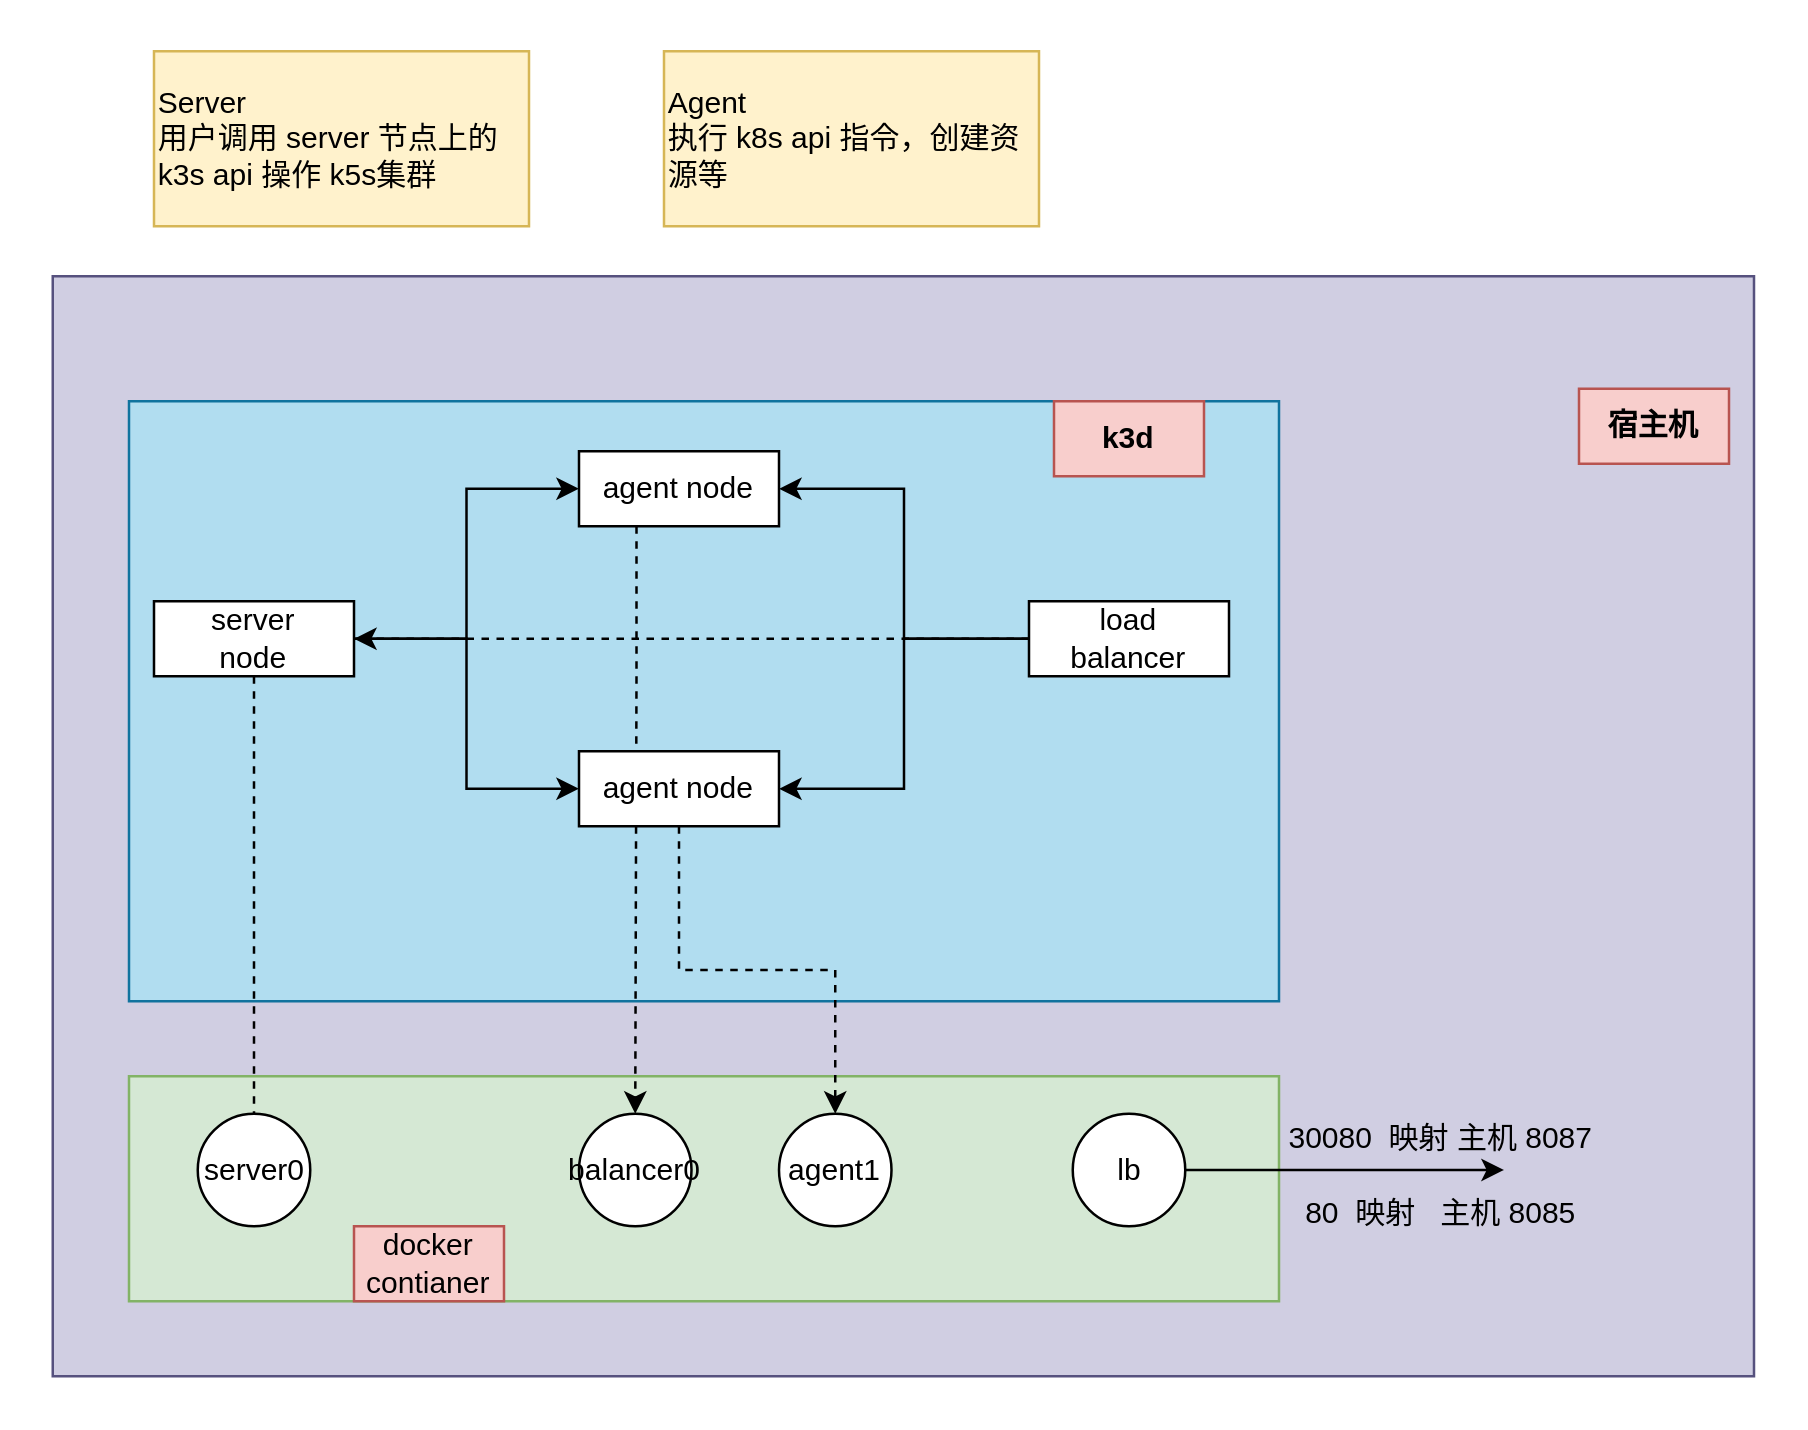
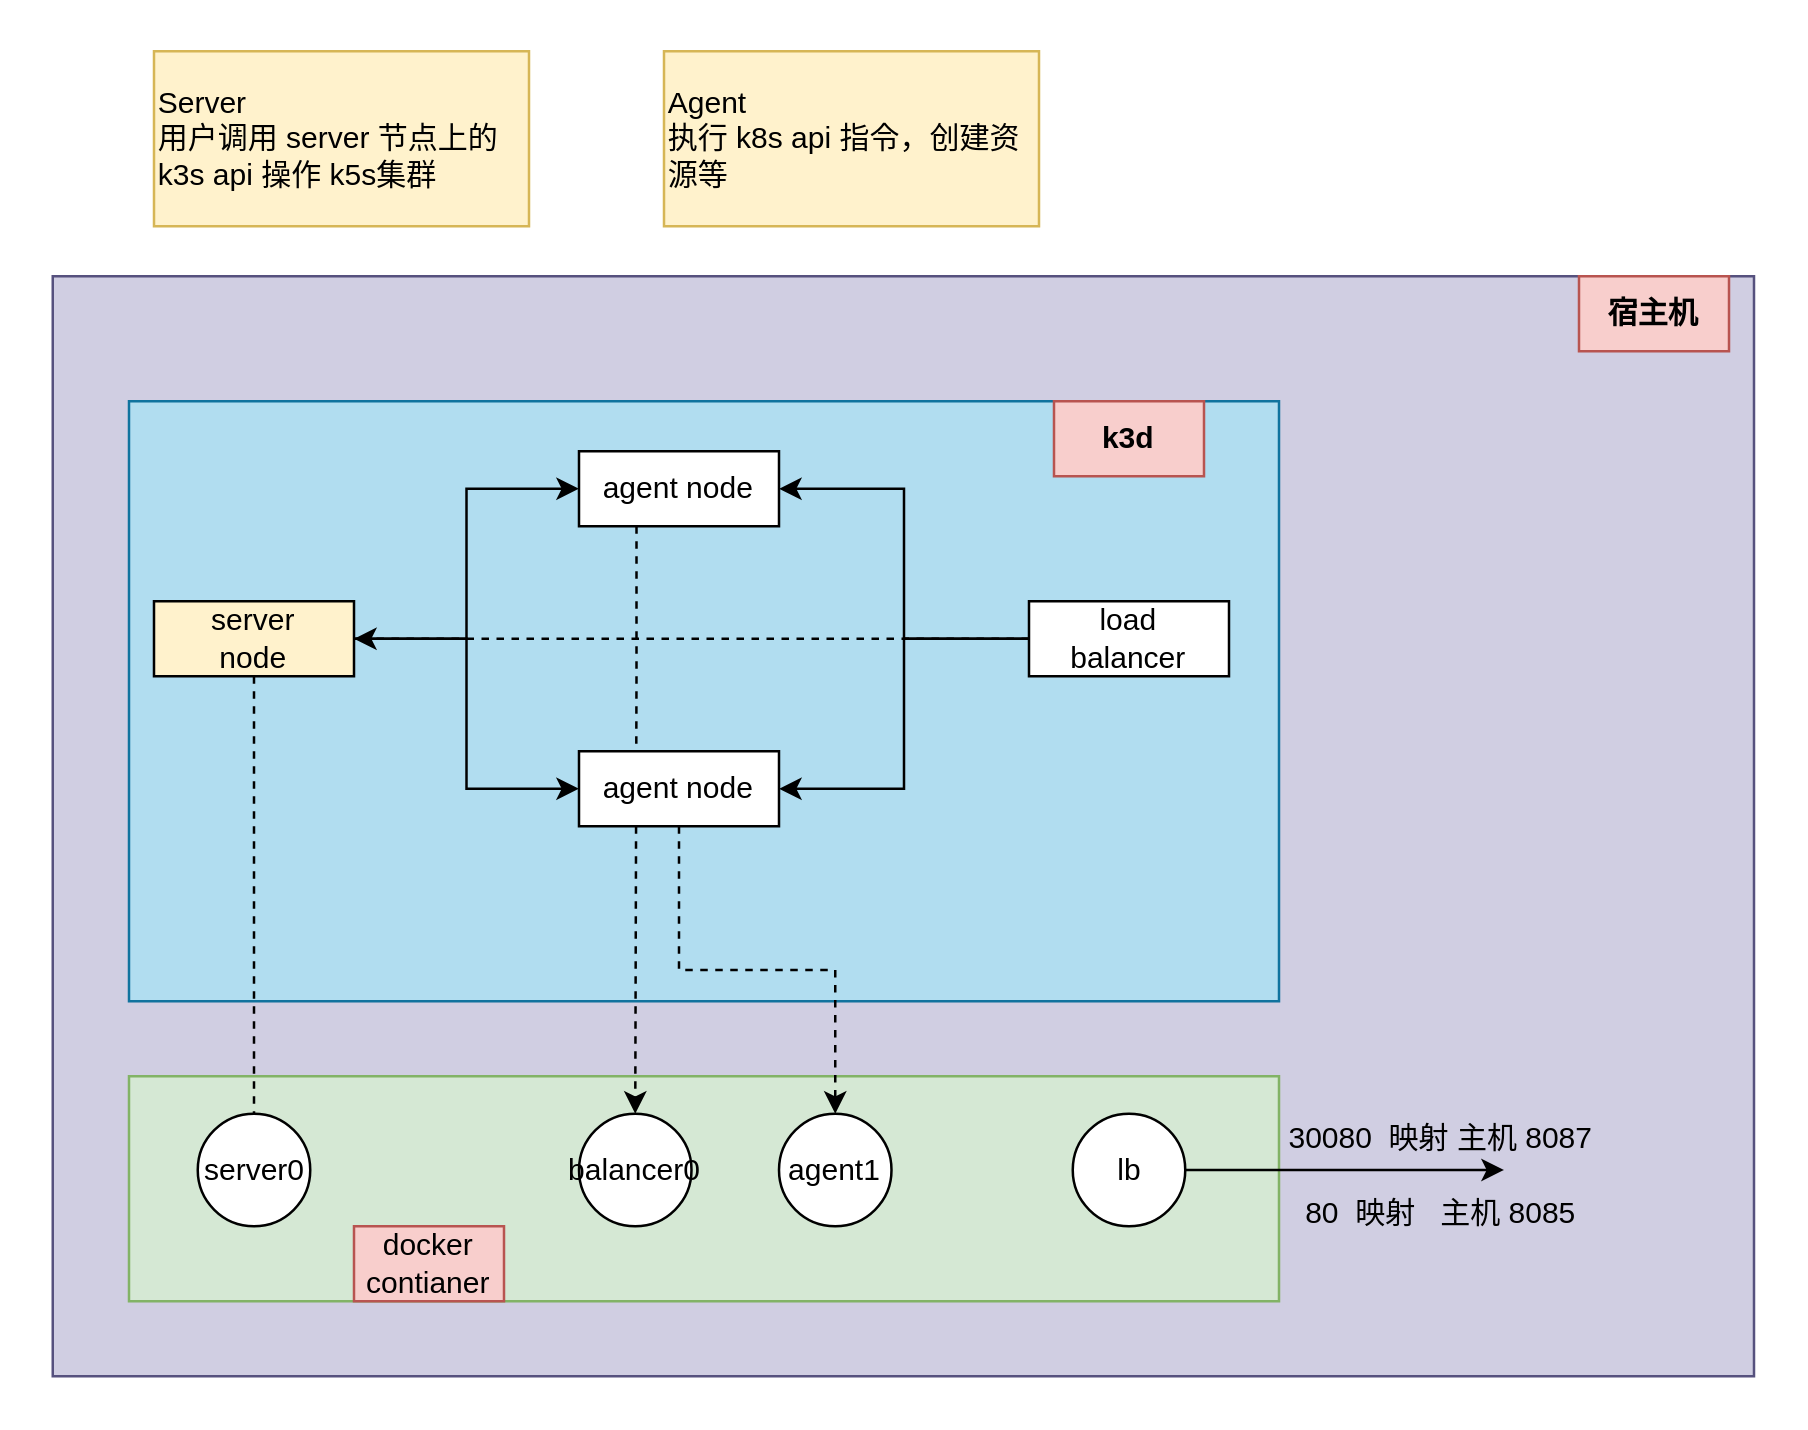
(1654, 426) -> (1654, 314)
(254, 639) -> (254, 639)
